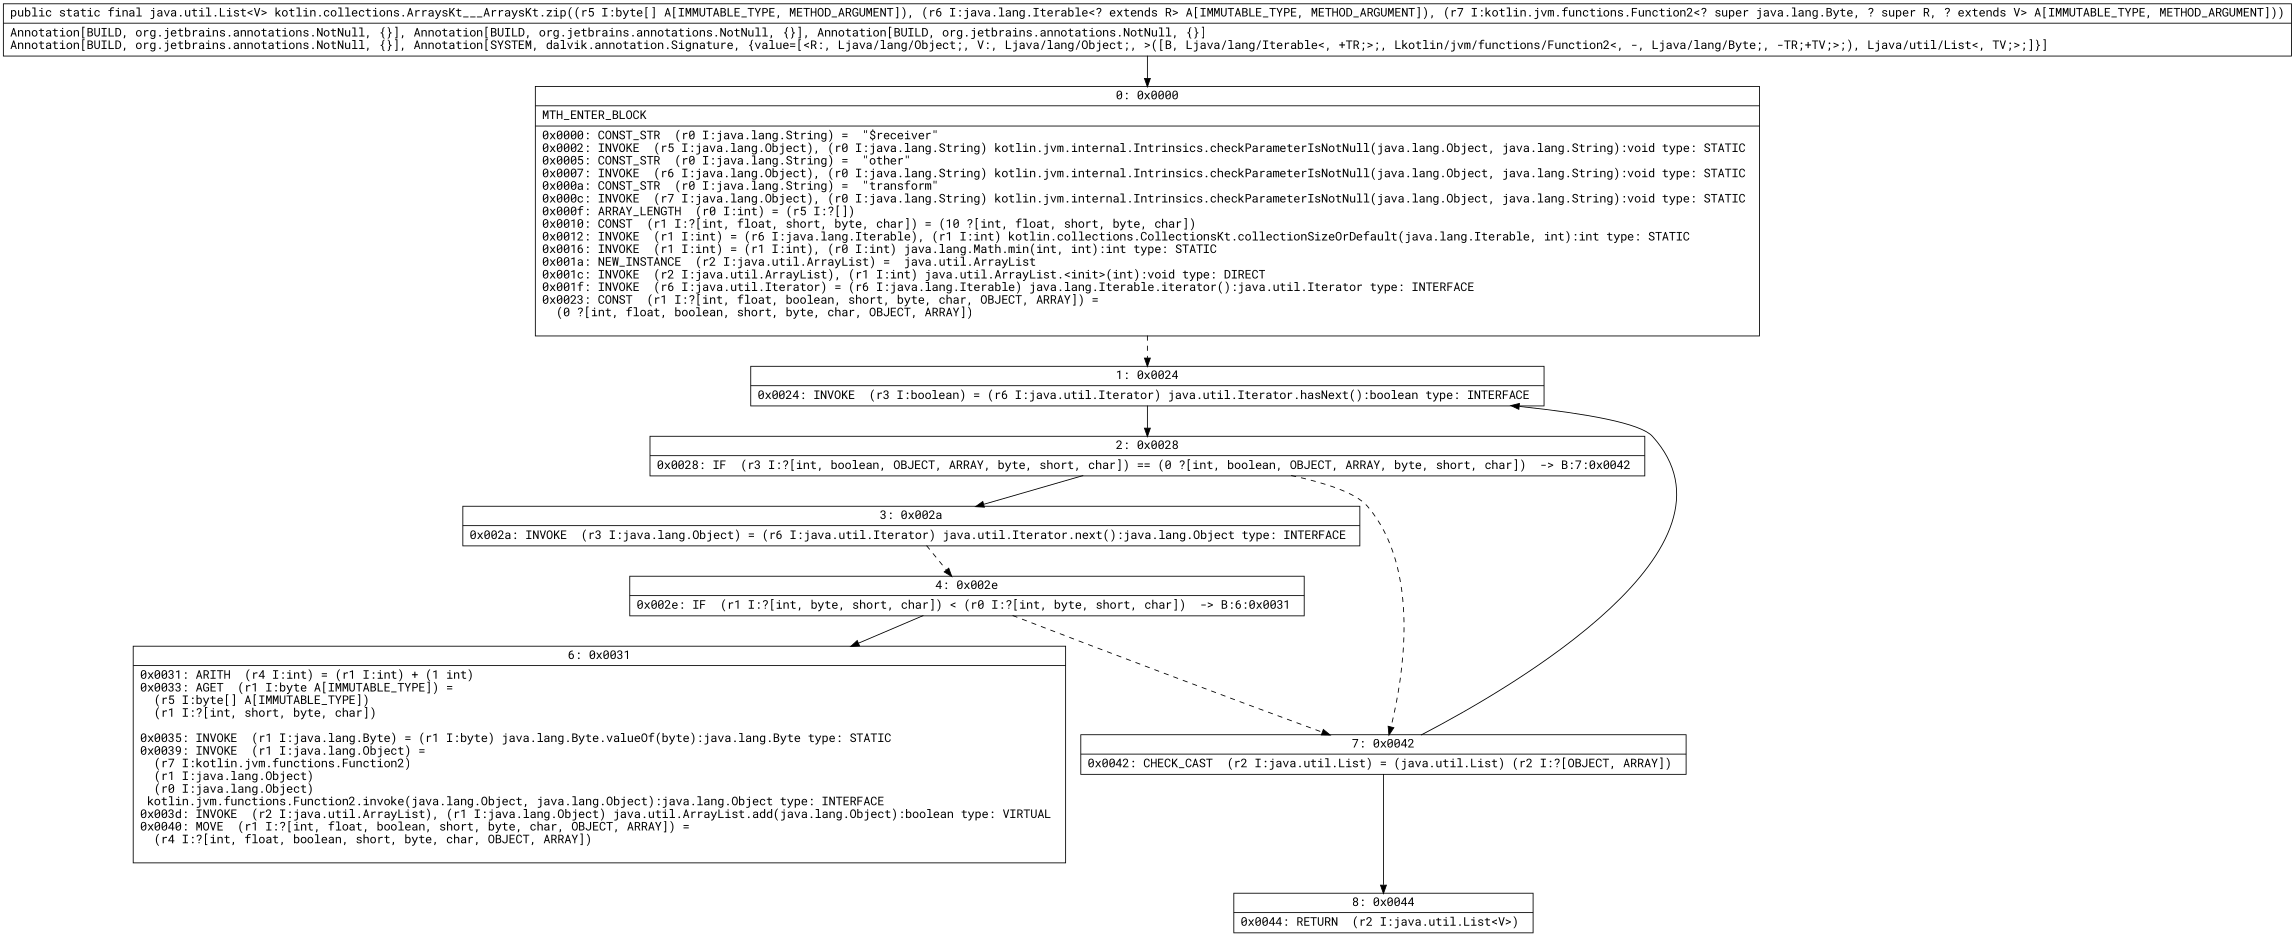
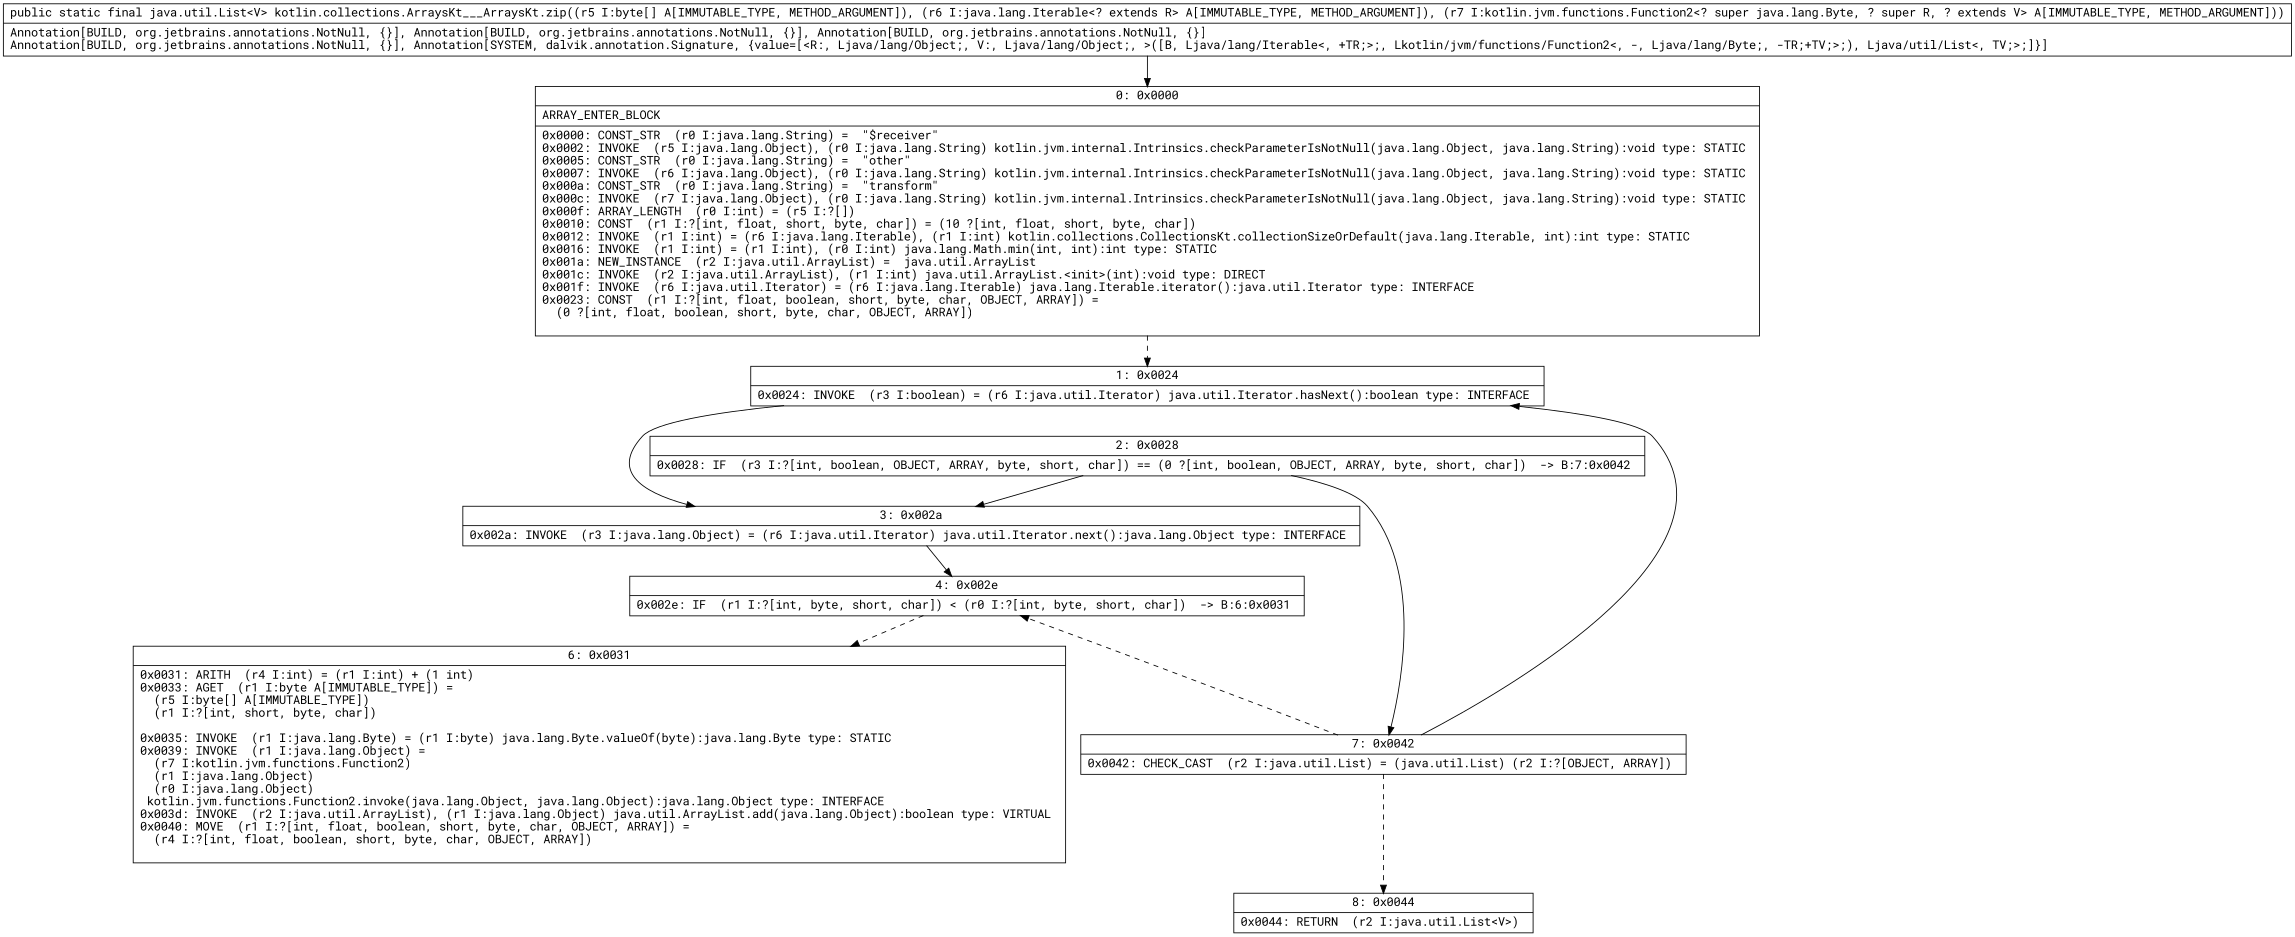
(594, 115) -> (602, 115)
(1147, 417) -> (660, 427)
(936, 558) -> (936, 558)
(1398, 572) -> (1398, 572)
(891, 629) -> (891, 629)
(1167, 674) -> (1183, 676)
(1383, 829) -> (1383, 829)
